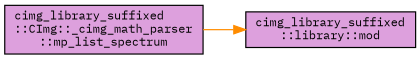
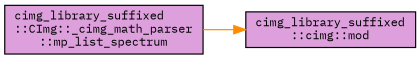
(331, 30) -> (331, 30)
